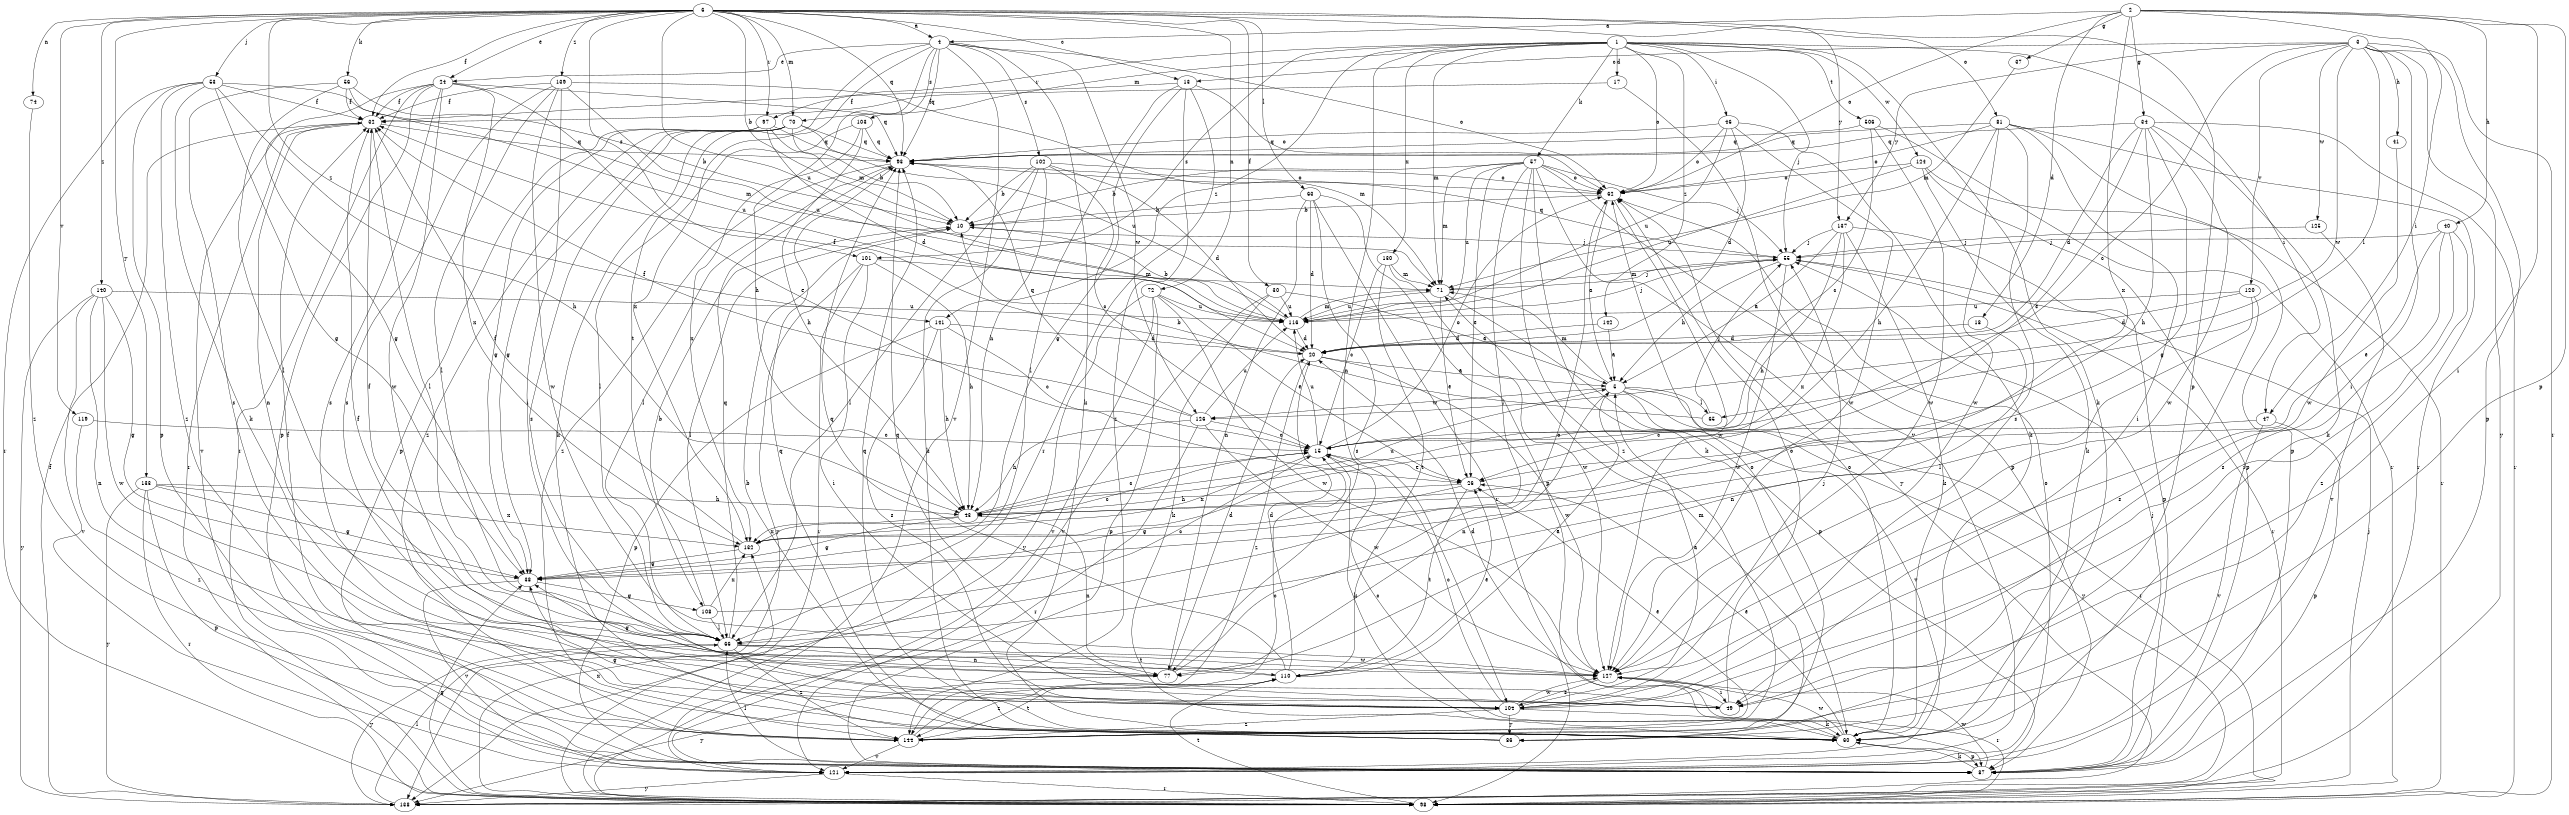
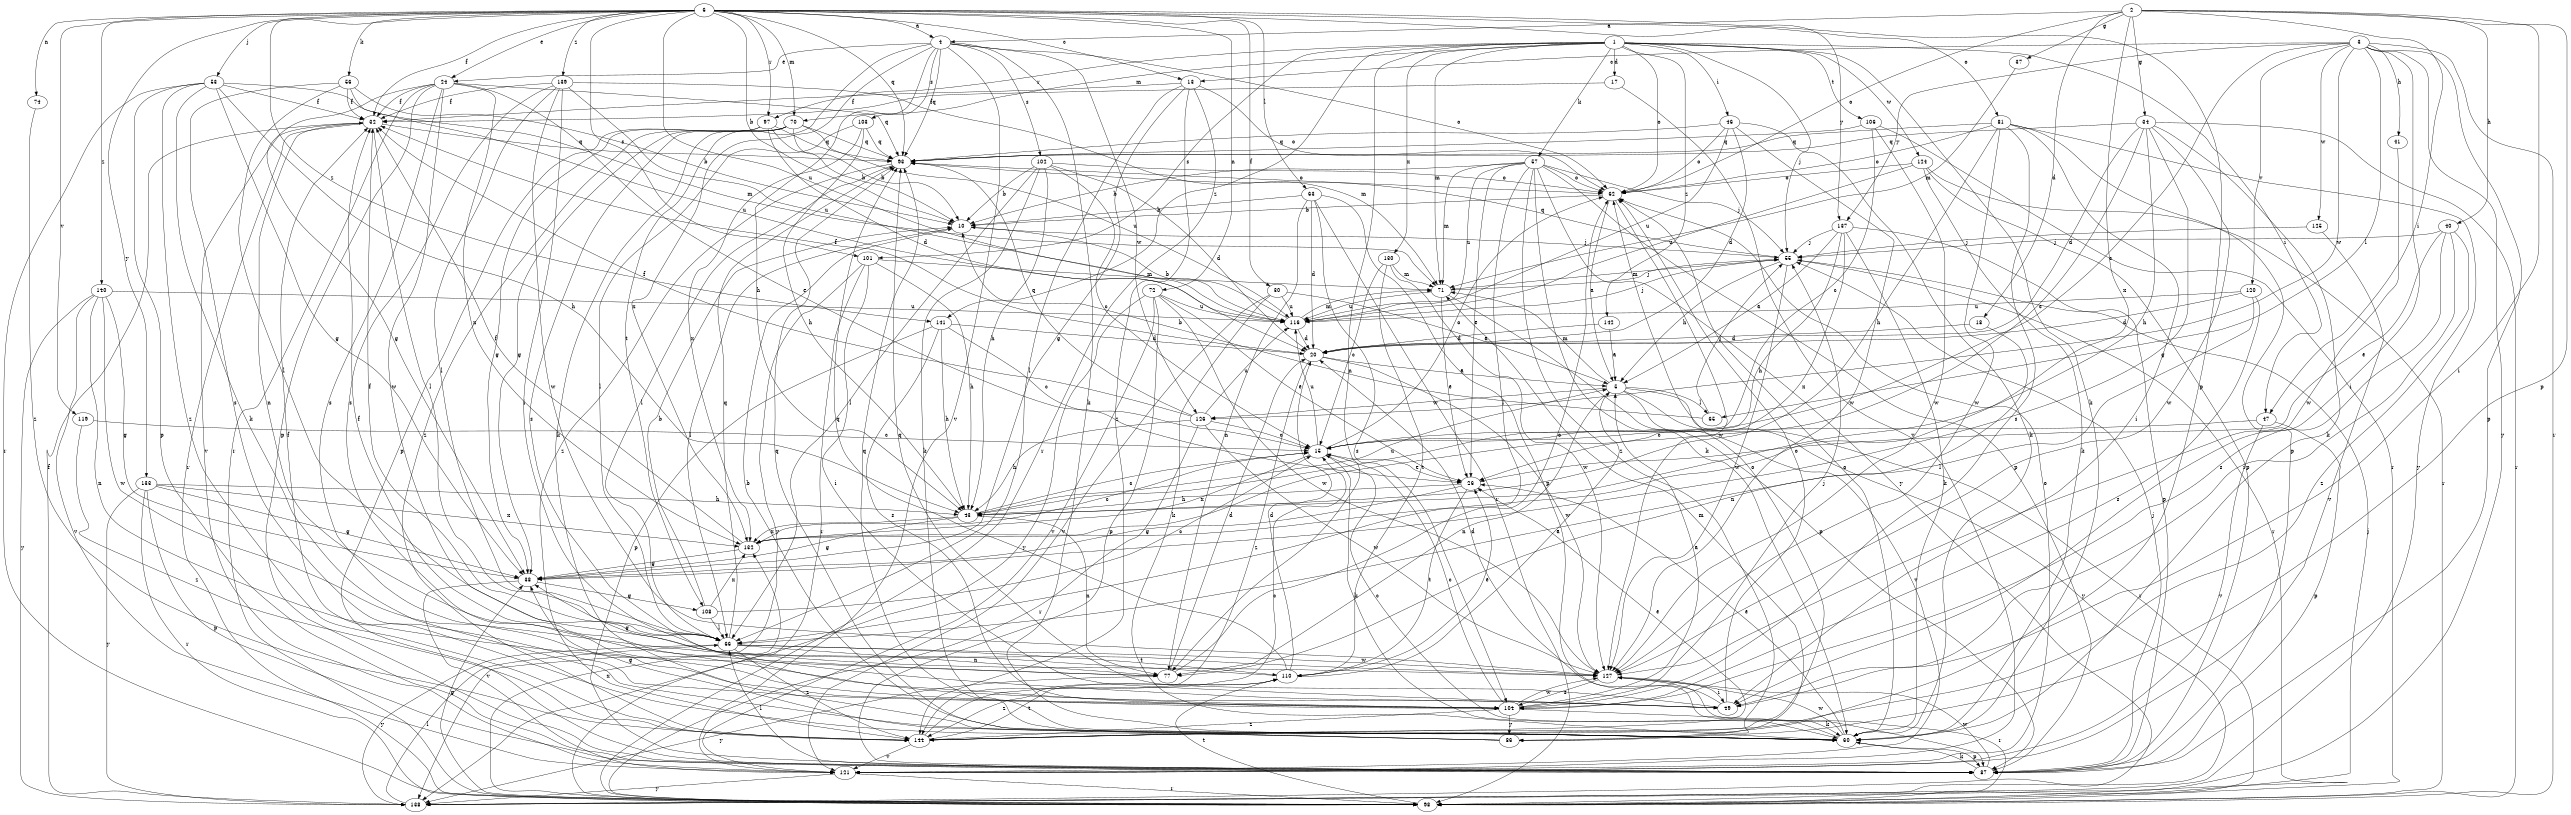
(1870, 122) -> (1871, 122)
(862, 178) -> (864, 178)
(2419, 468) -> (2419, 468)
